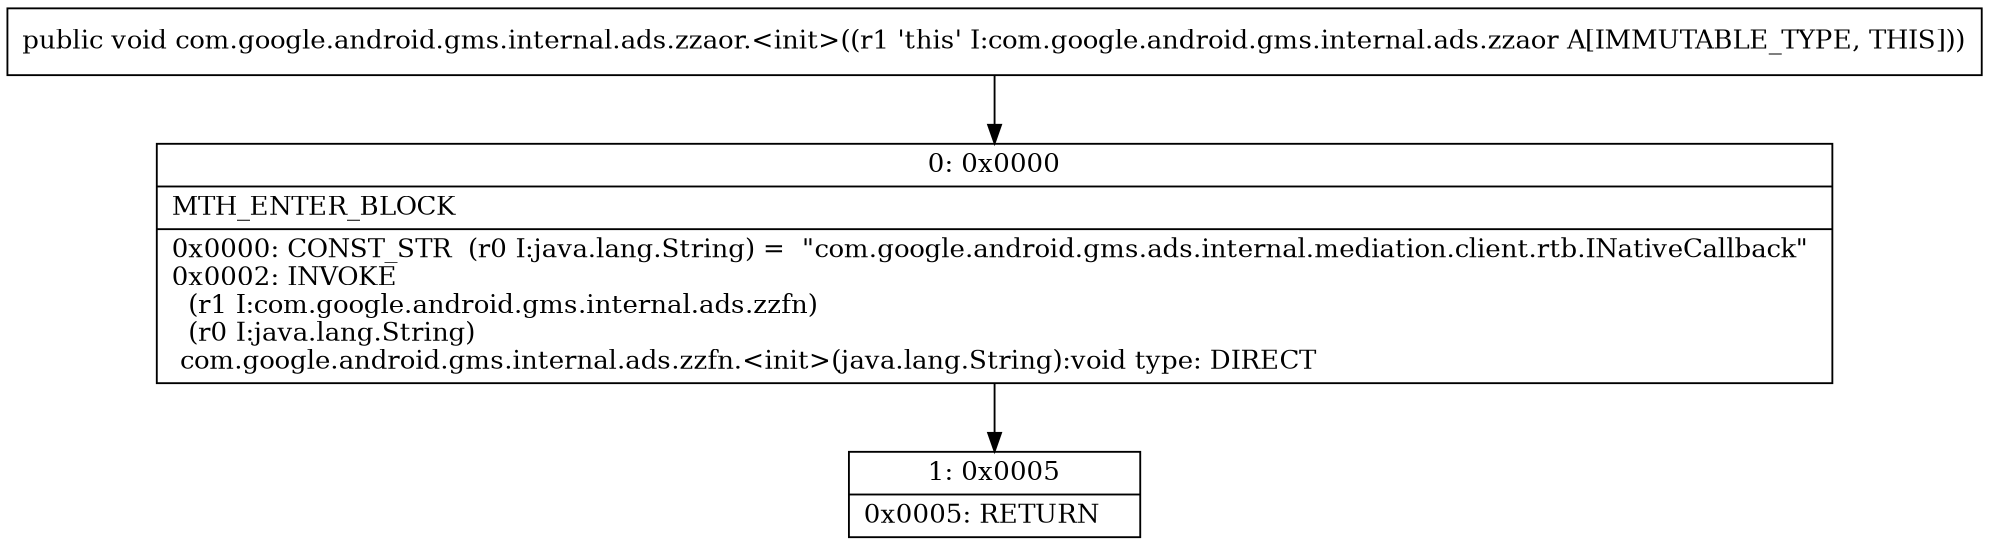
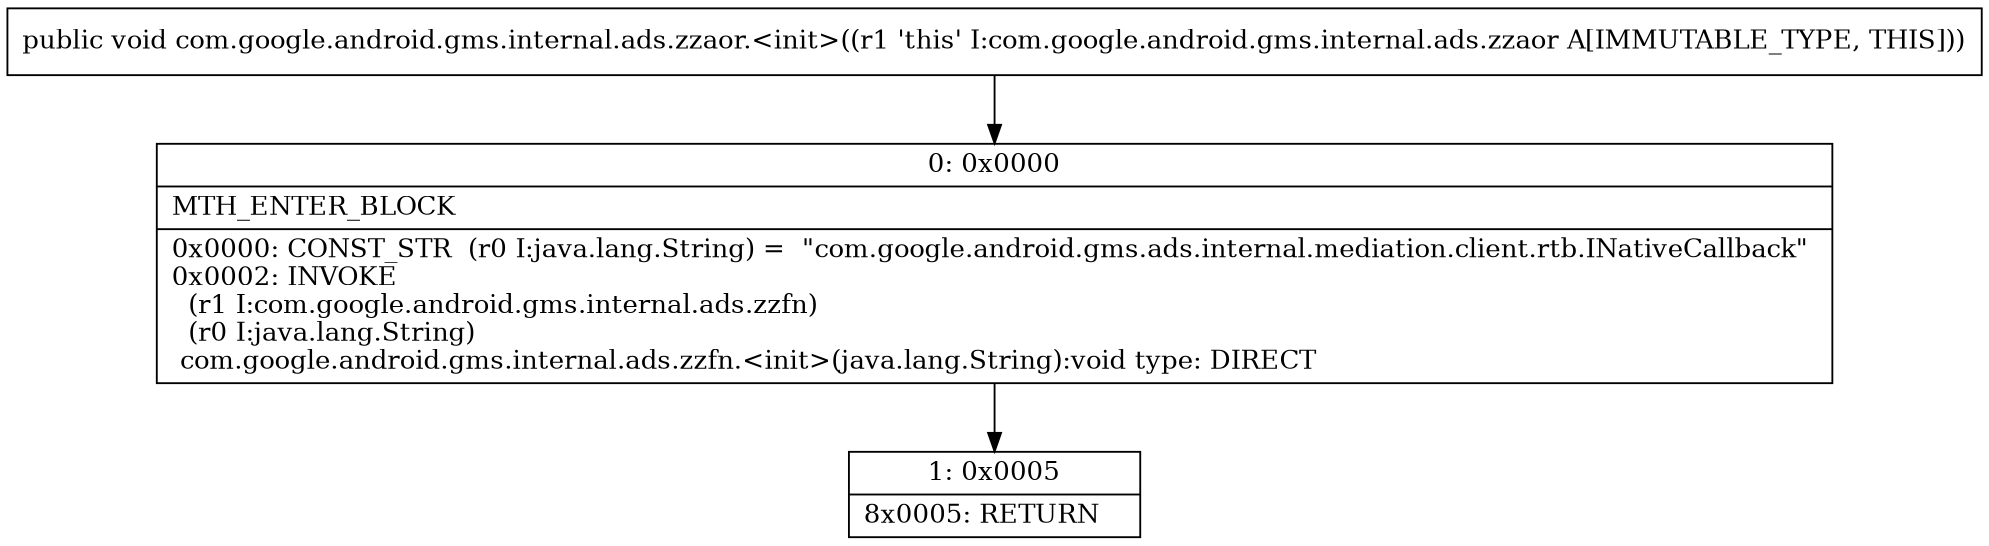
(995, 515) -> (995, 515)
